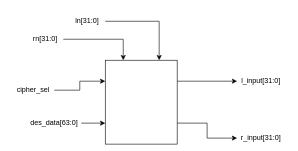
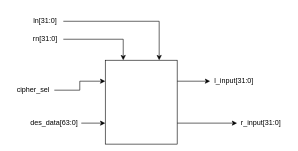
(87, 21) -> (45, 21)
(261, 81) -> (234, 81)
(261, 138) -> (261, 123)
